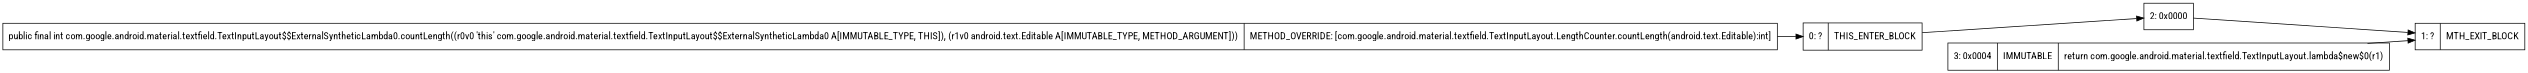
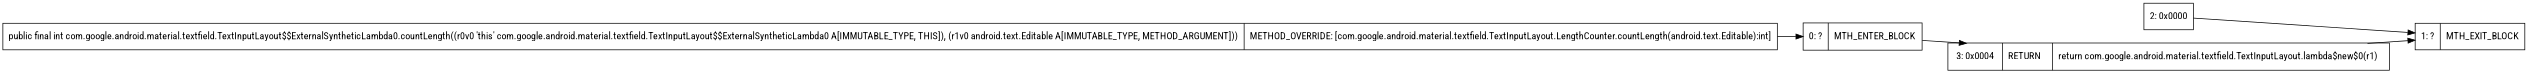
(2029, 26) -> (1941, 42)
(1875, 36) -> (1875, 36)
(2028, 56) -> (2025, 56)
